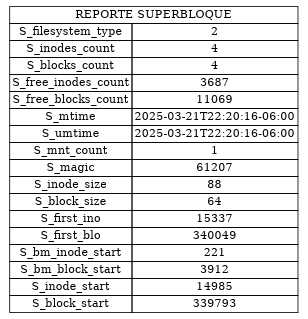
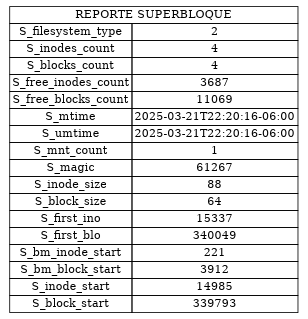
(215, 168) -> (215, 168)
